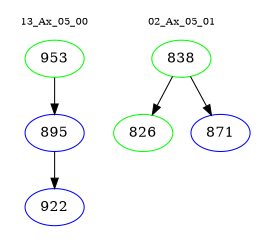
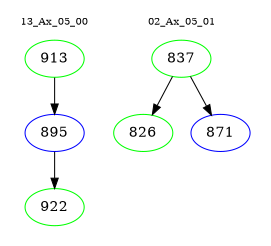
(55, 59) -> (55, 59)
(181, 59) -> (181, 59)
(55, 207) -> (55, 207)
